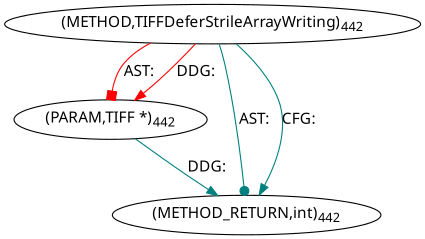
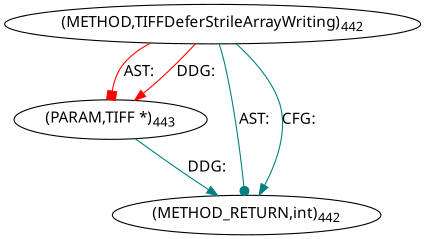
(164, 118) -> (164, 118)
